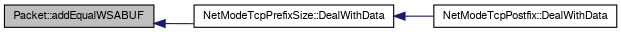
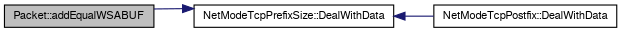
(180, 24) -> (168, 9)
